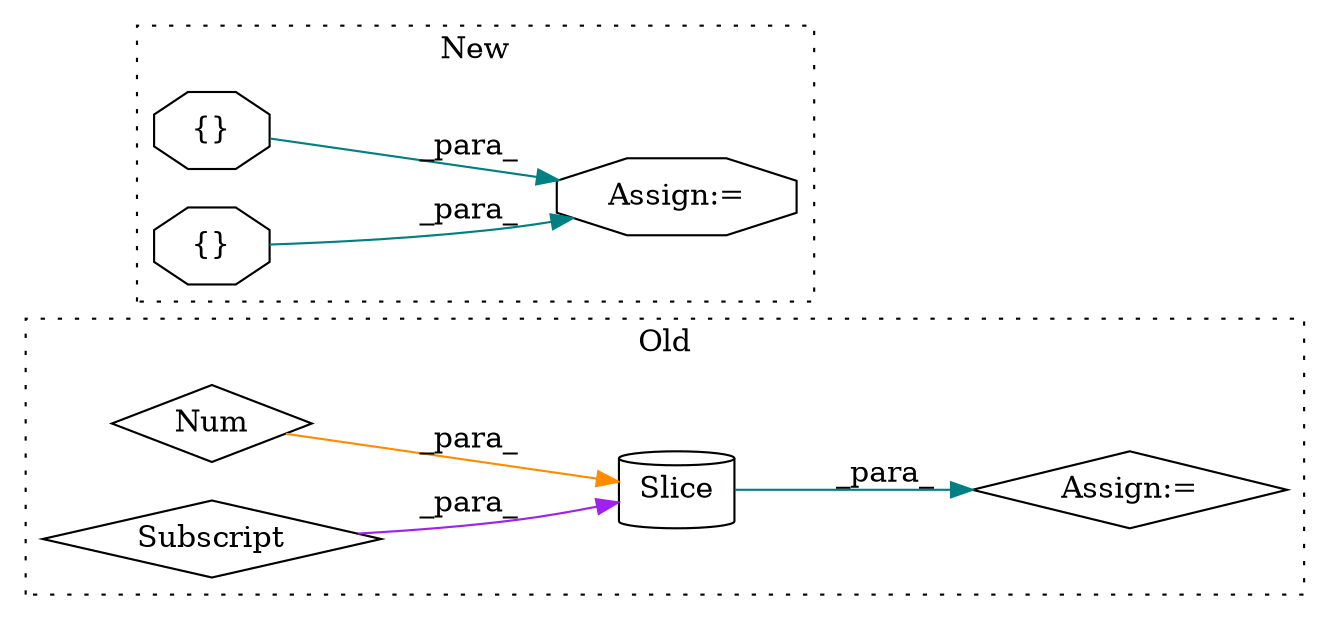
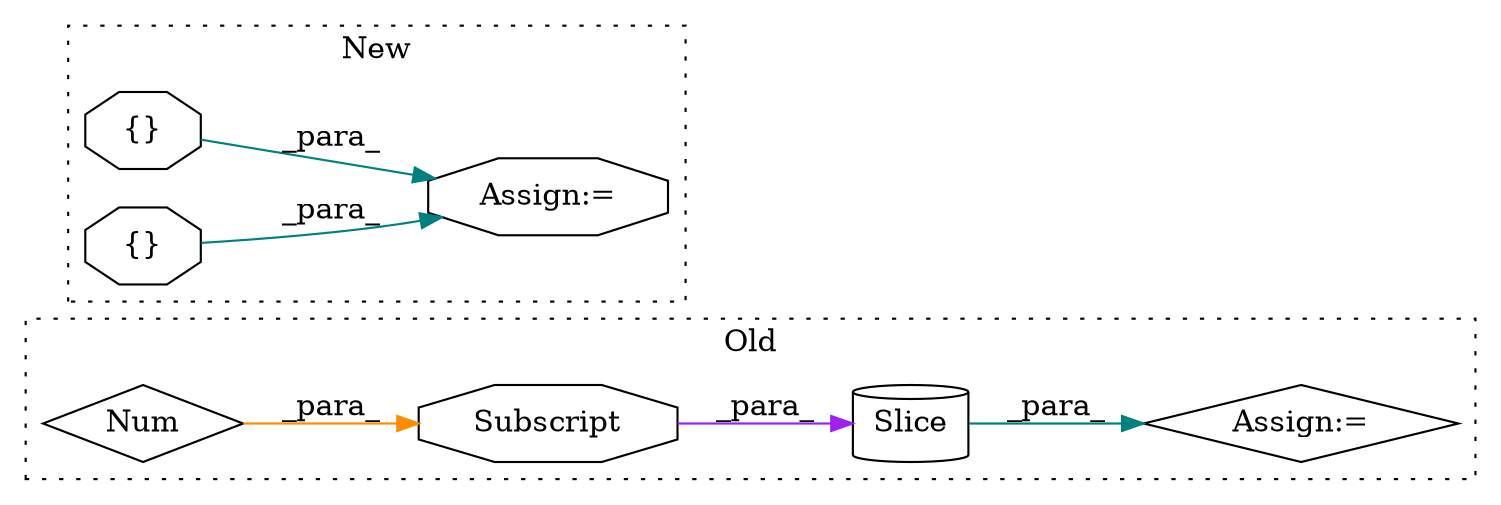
(441, 456) -> (320, 424)
(212, 539) -> (548, 424)
